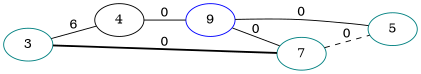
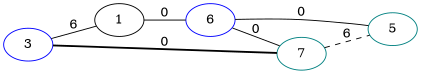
(119, 20) -> (119, 20)
(210, 20) -> (210, 20)
(347, 34) -> (347, 34)
(28, 45) -> (28, 45)
